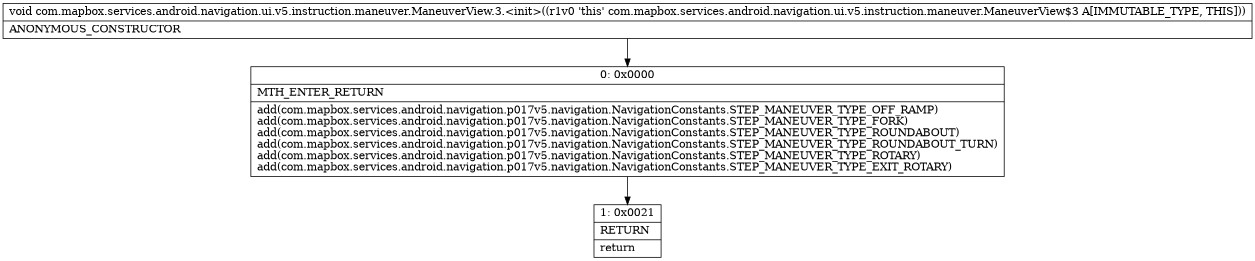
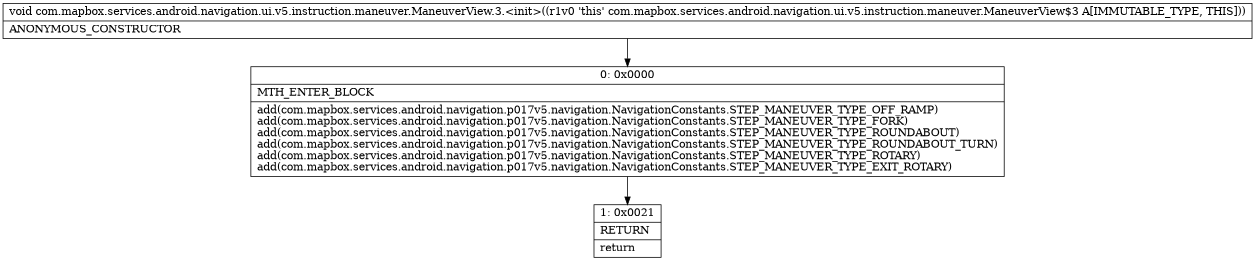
(320, 93) -> (316, 93)
